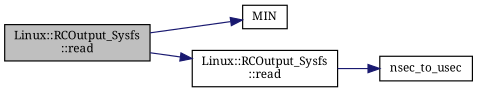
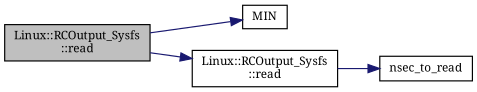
(426, 69) -> (426, 69)
